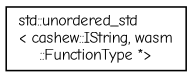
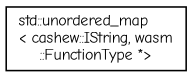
(96, 39) -> (96, 39)
